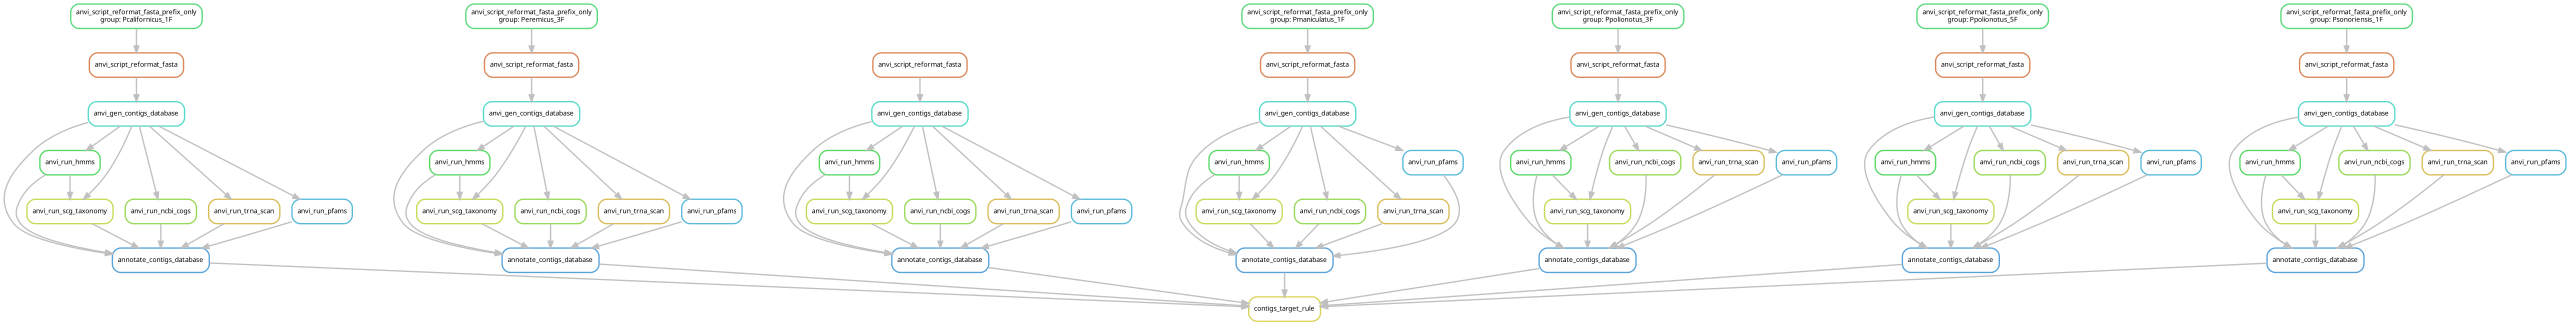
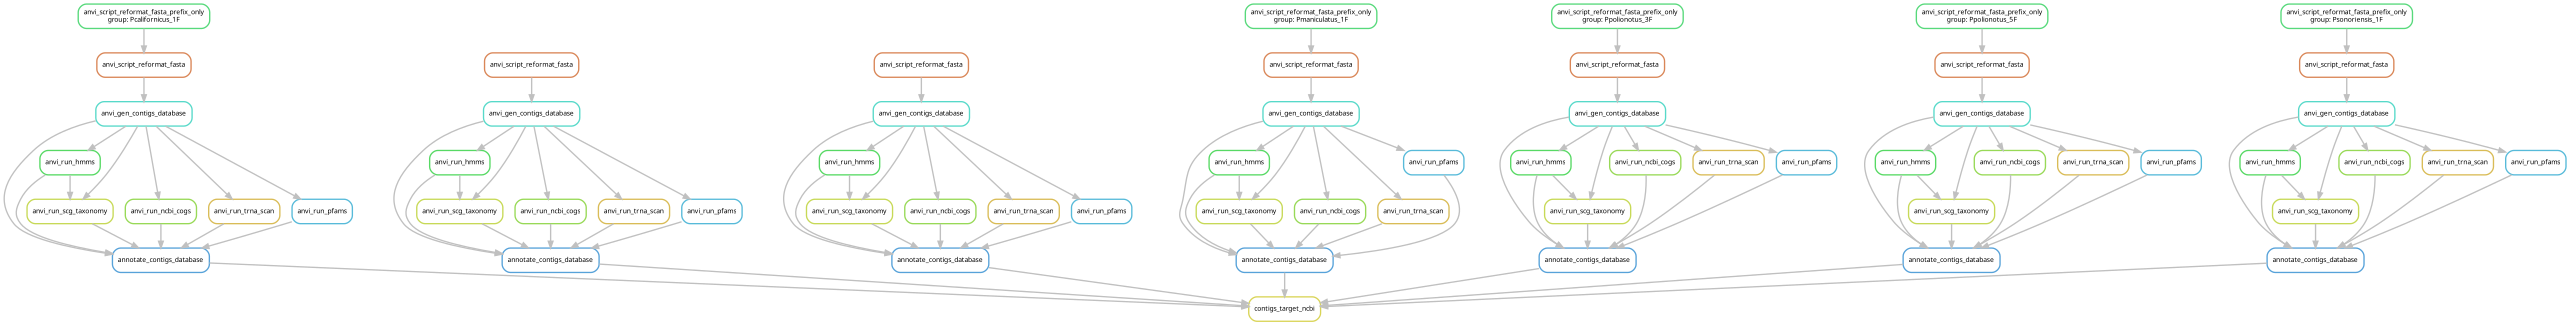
(532, 16) -> none
(1285, 309) -> (1285, 309)
